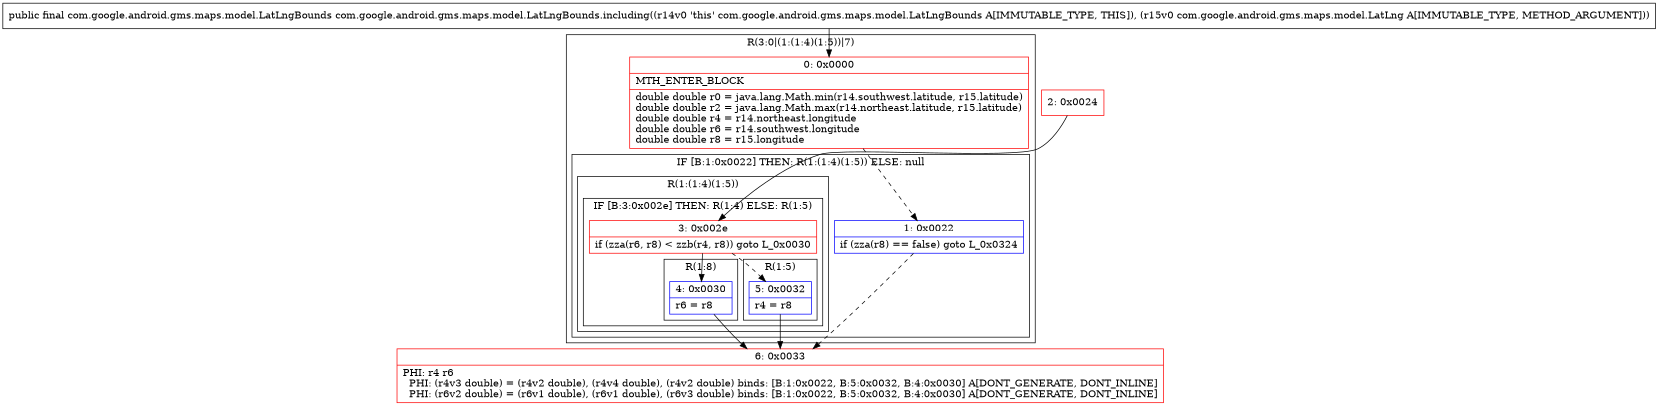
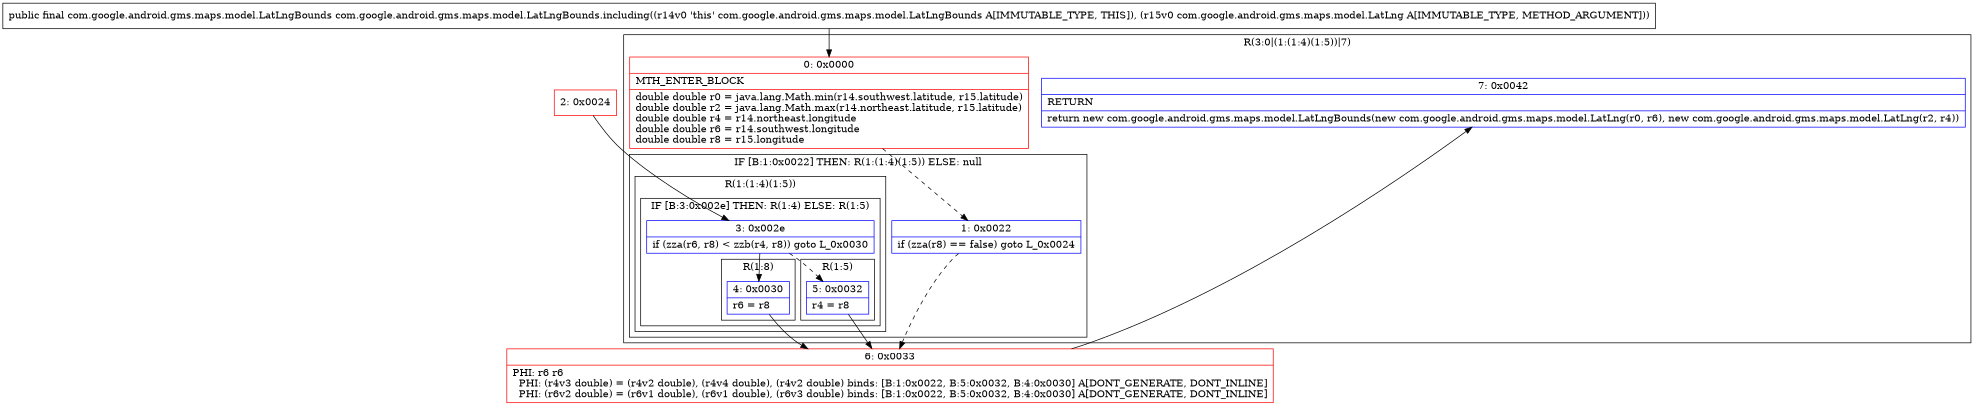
none -> (1503, 103)
(703, 237) -> (760, 237)
(929, 245) -> (986, 245)
(430, 373) -> (540, 373)
